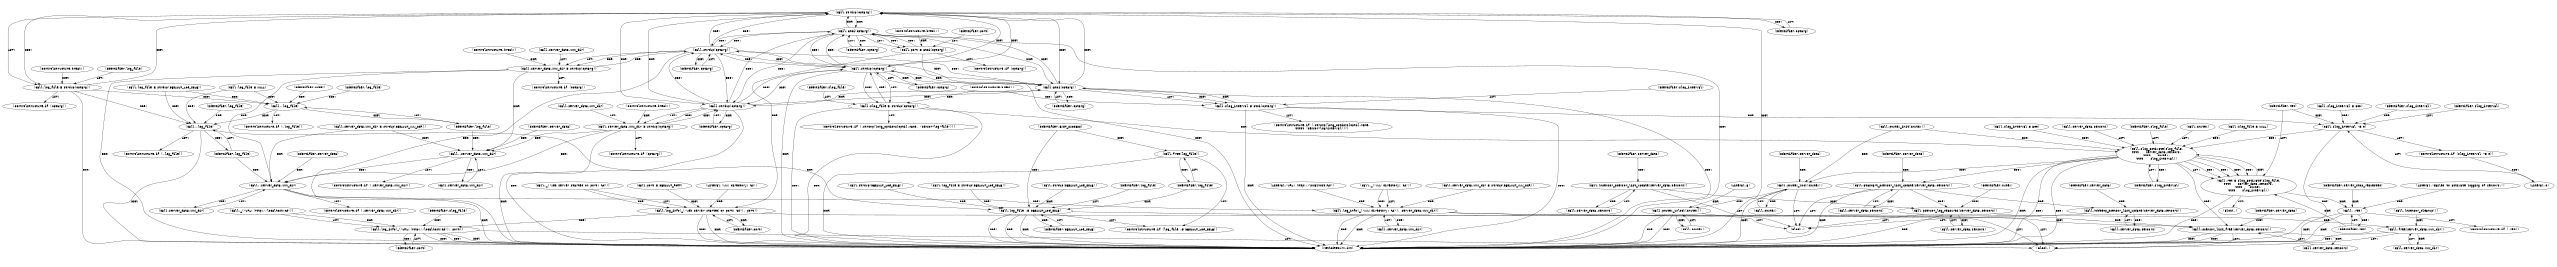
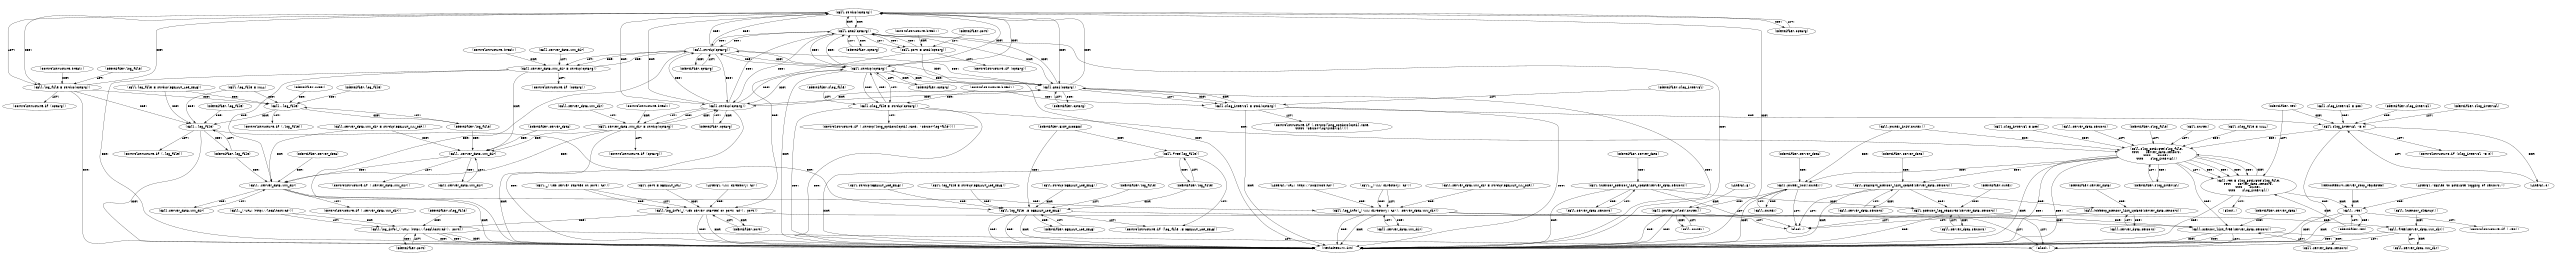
(2502, 167) -> (2466, 133)
(660, 186) -> (660, 186)
(2353, 186) -> (2353, 186)
none -> (1550, 235)
